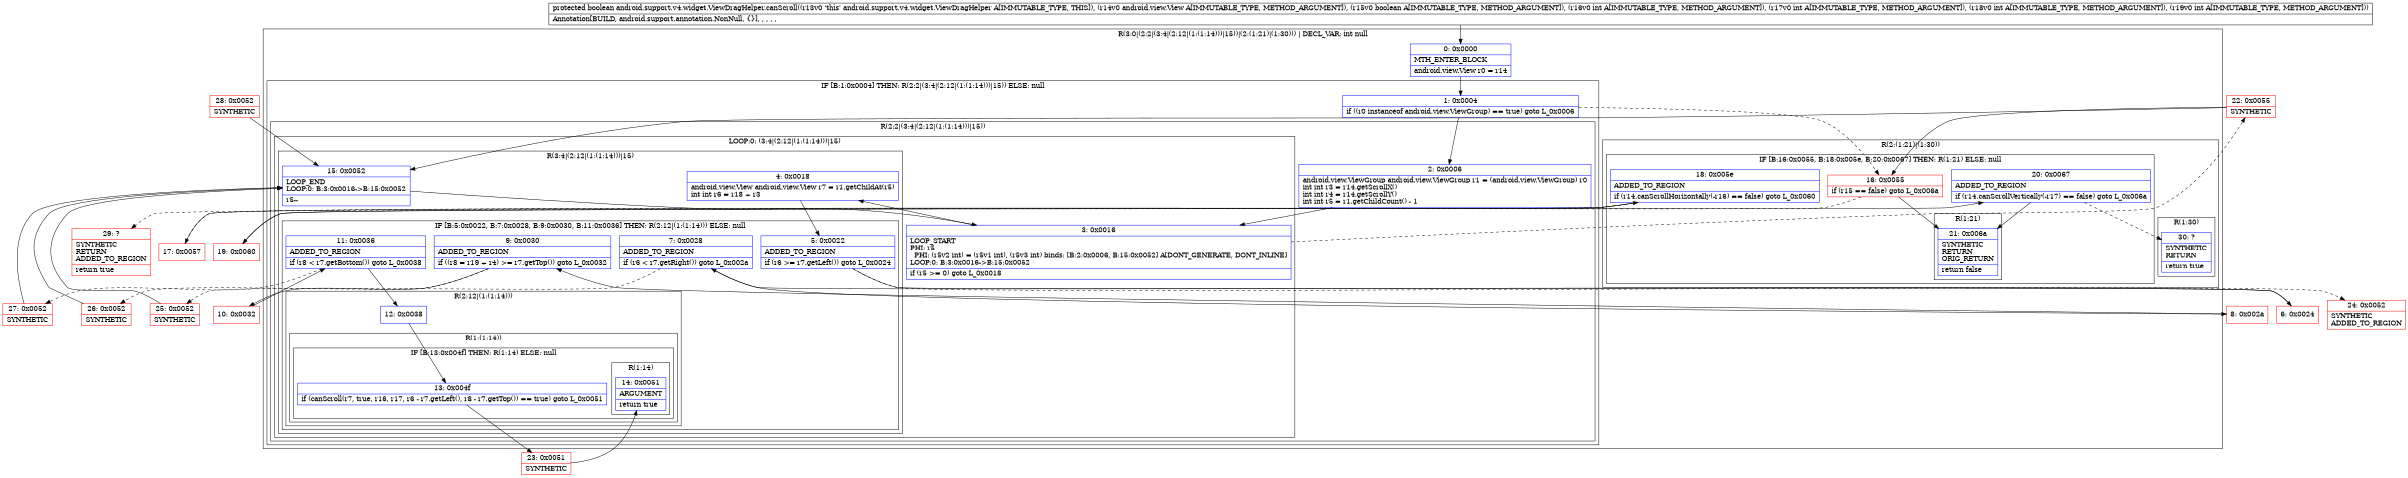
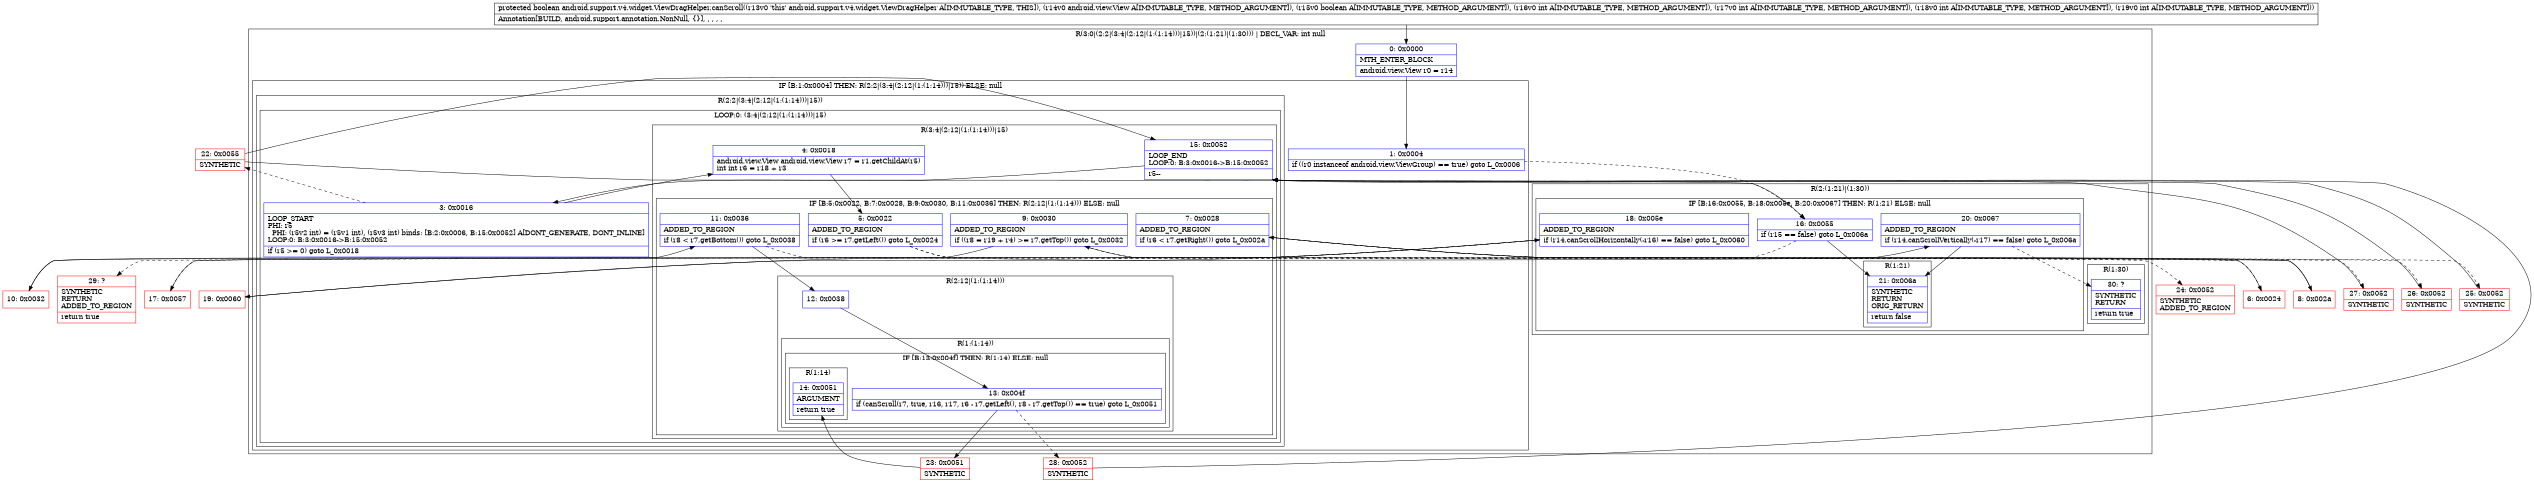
(1445, 186) -> none
(1885, 186) -> (1815, 230)
(1570, 288) -> (1590, 258)
none -> (1036, 432)
